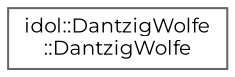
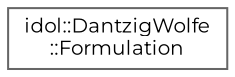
(118, 39) -> (118, 39)
